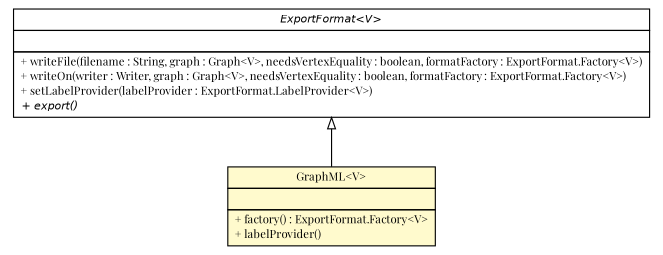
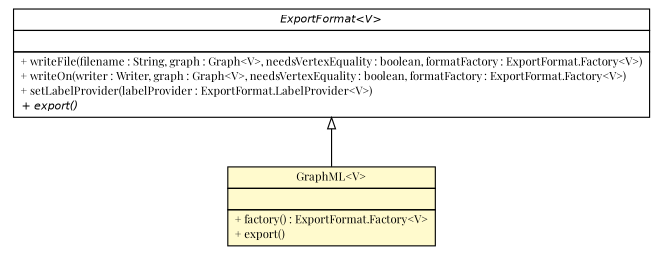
(279, 235) -> (260, 235)
